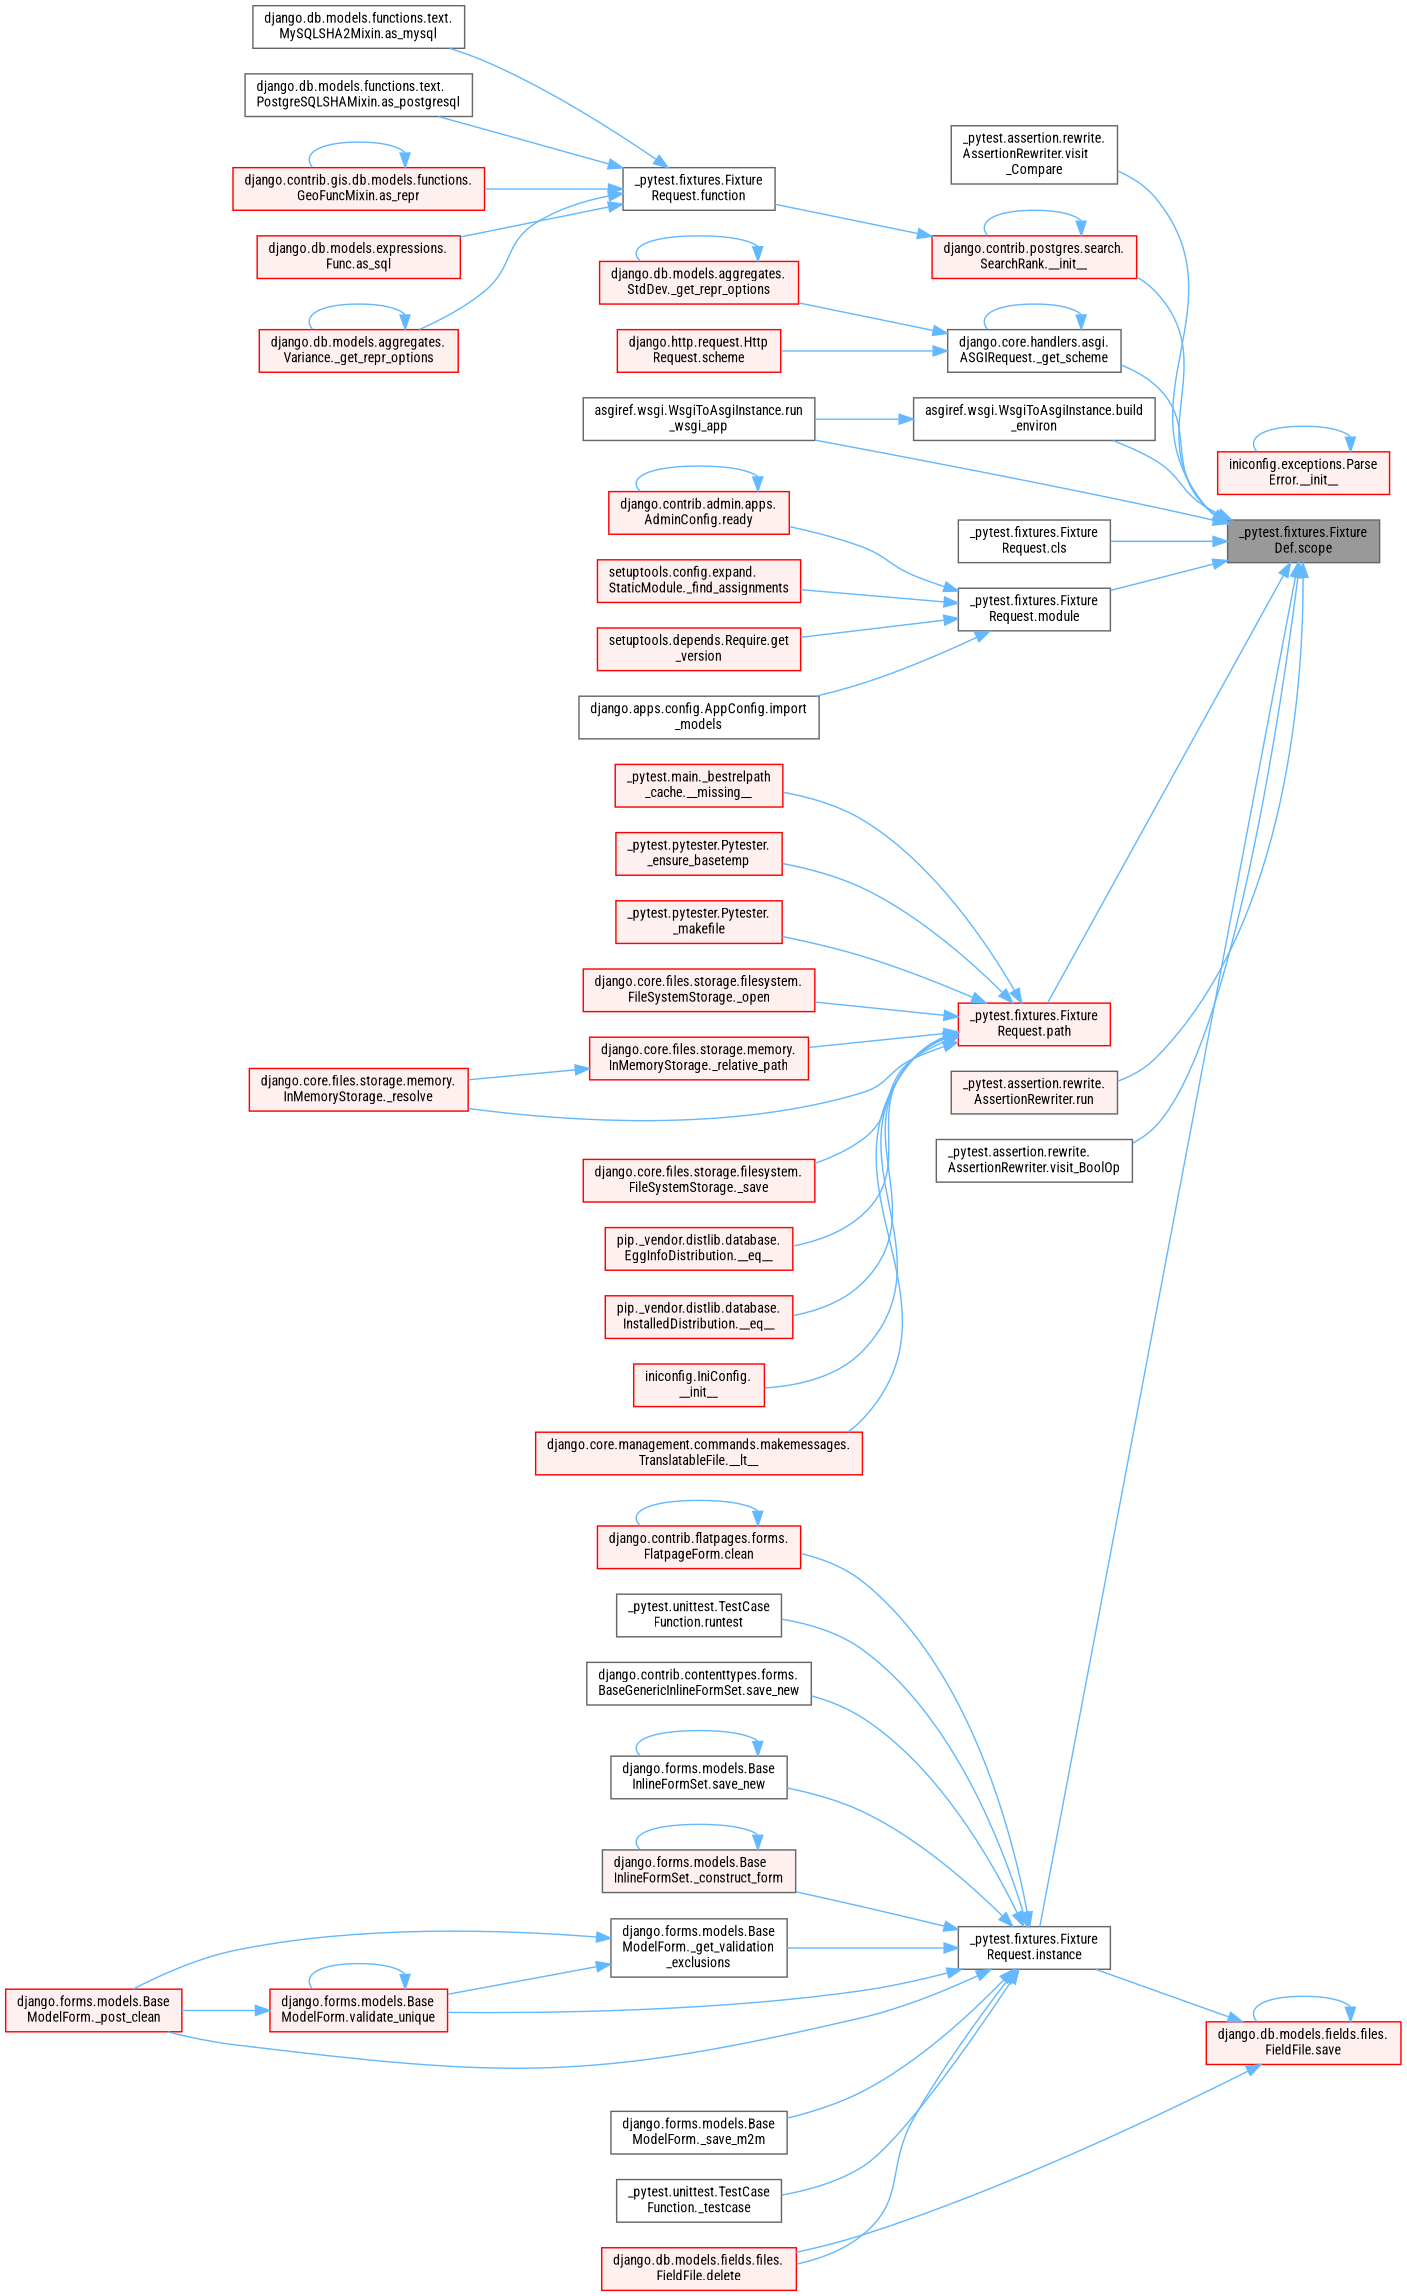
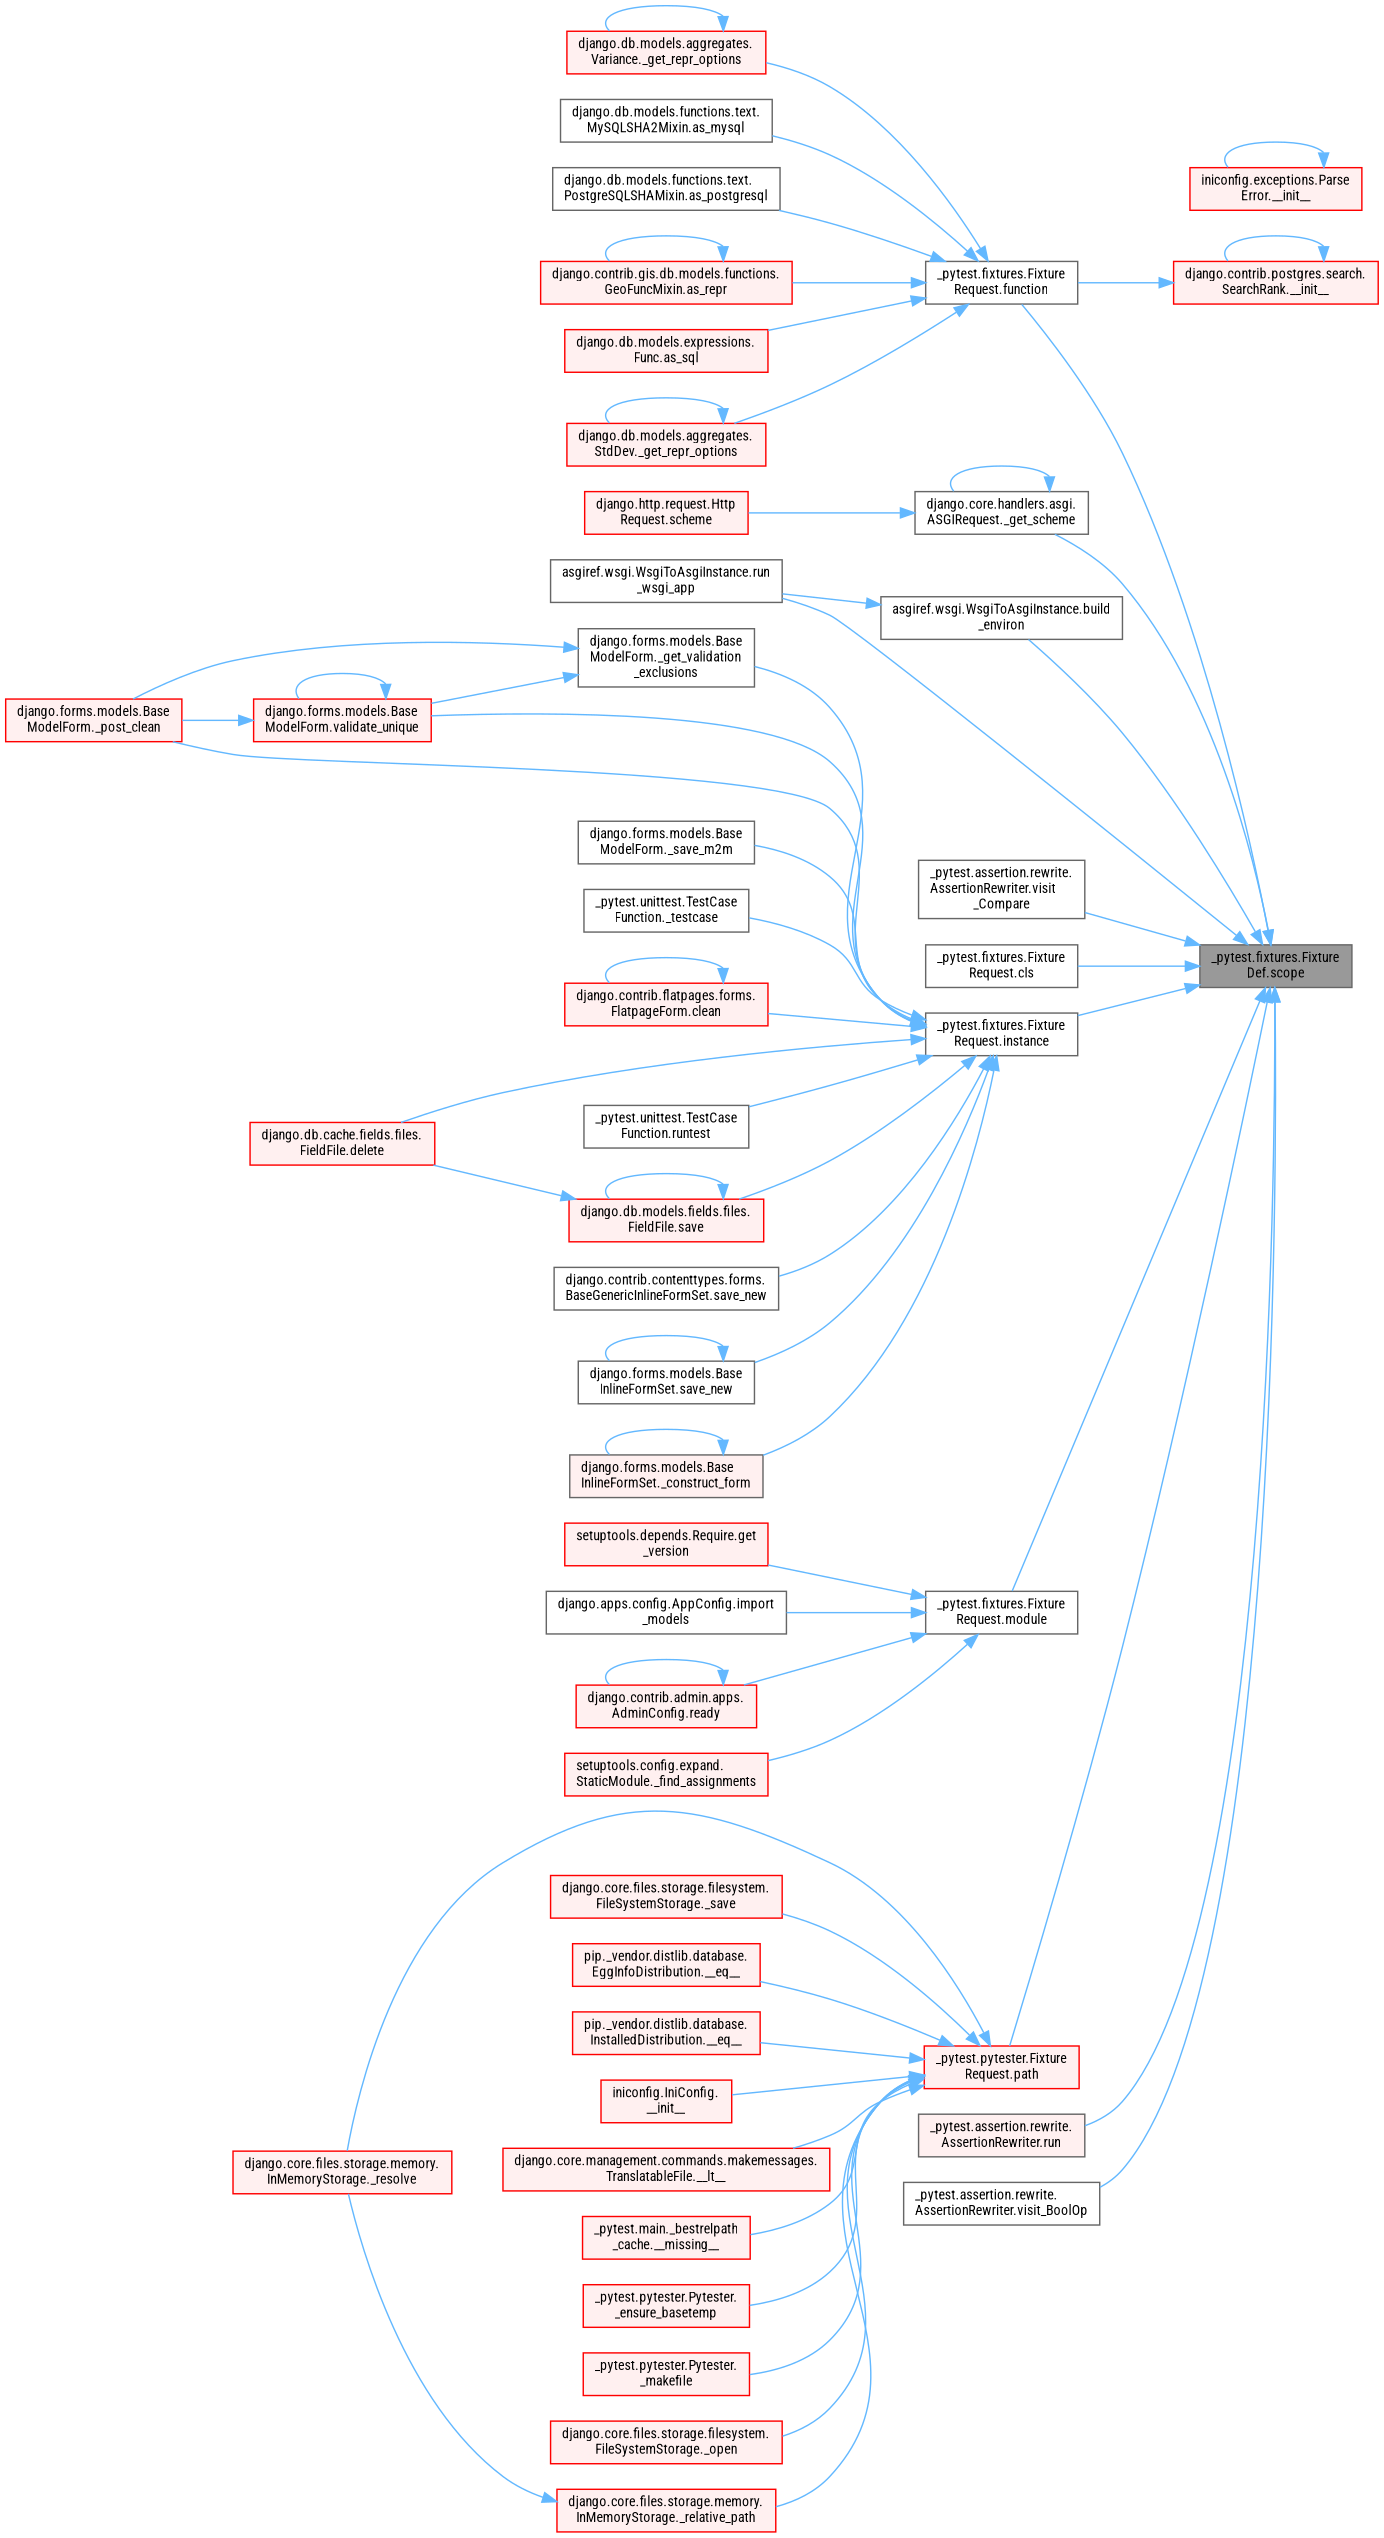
(866, 317) -> (849, 375)
(1182, 393) -> (1182, 602)
(1034, 1024) -> (1002, 2067)
(1162, 1993) -> (859, 1144)
(699, 2269) -> (342, 1144)
